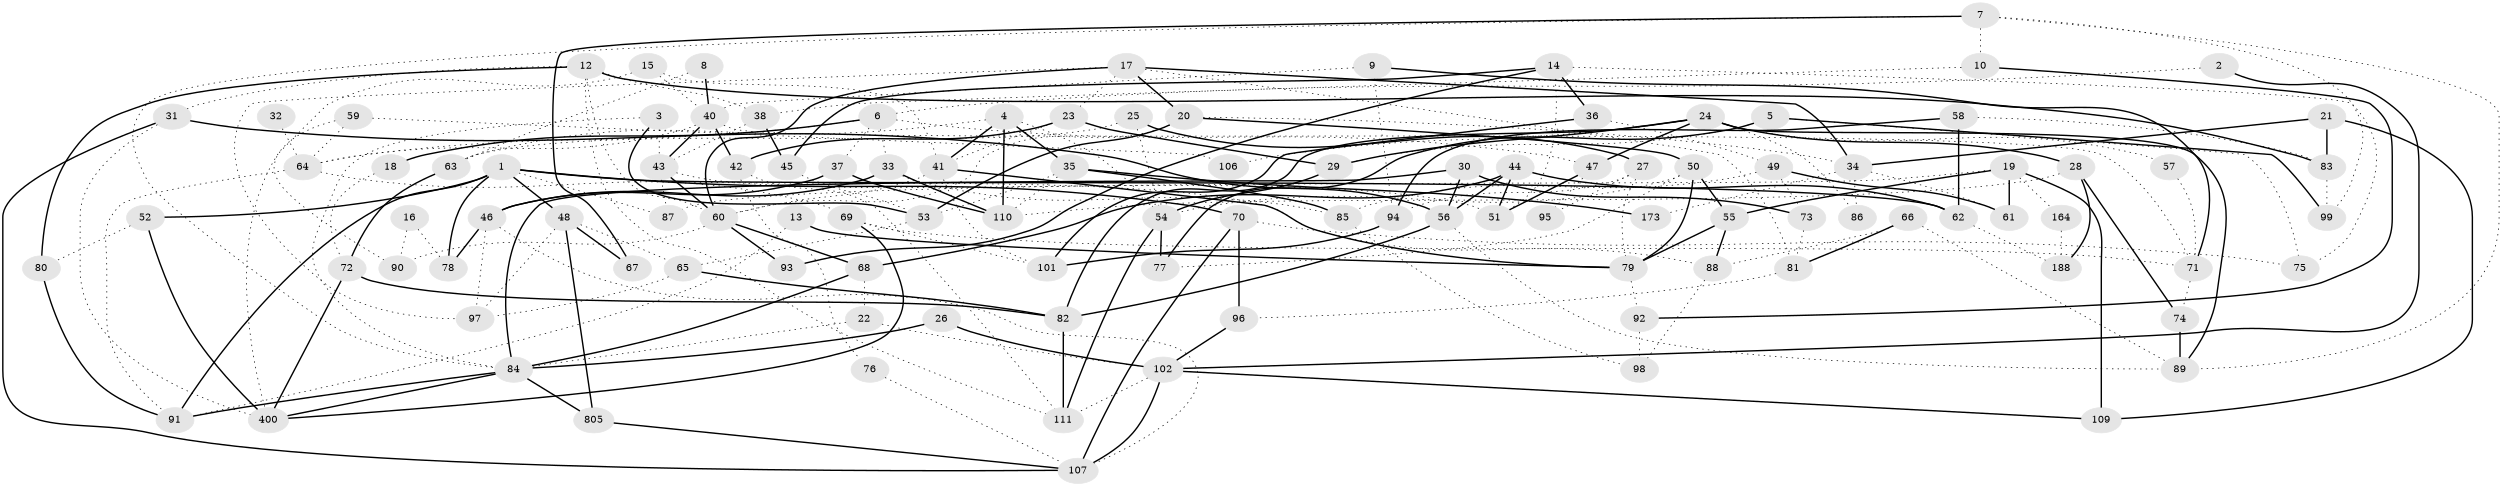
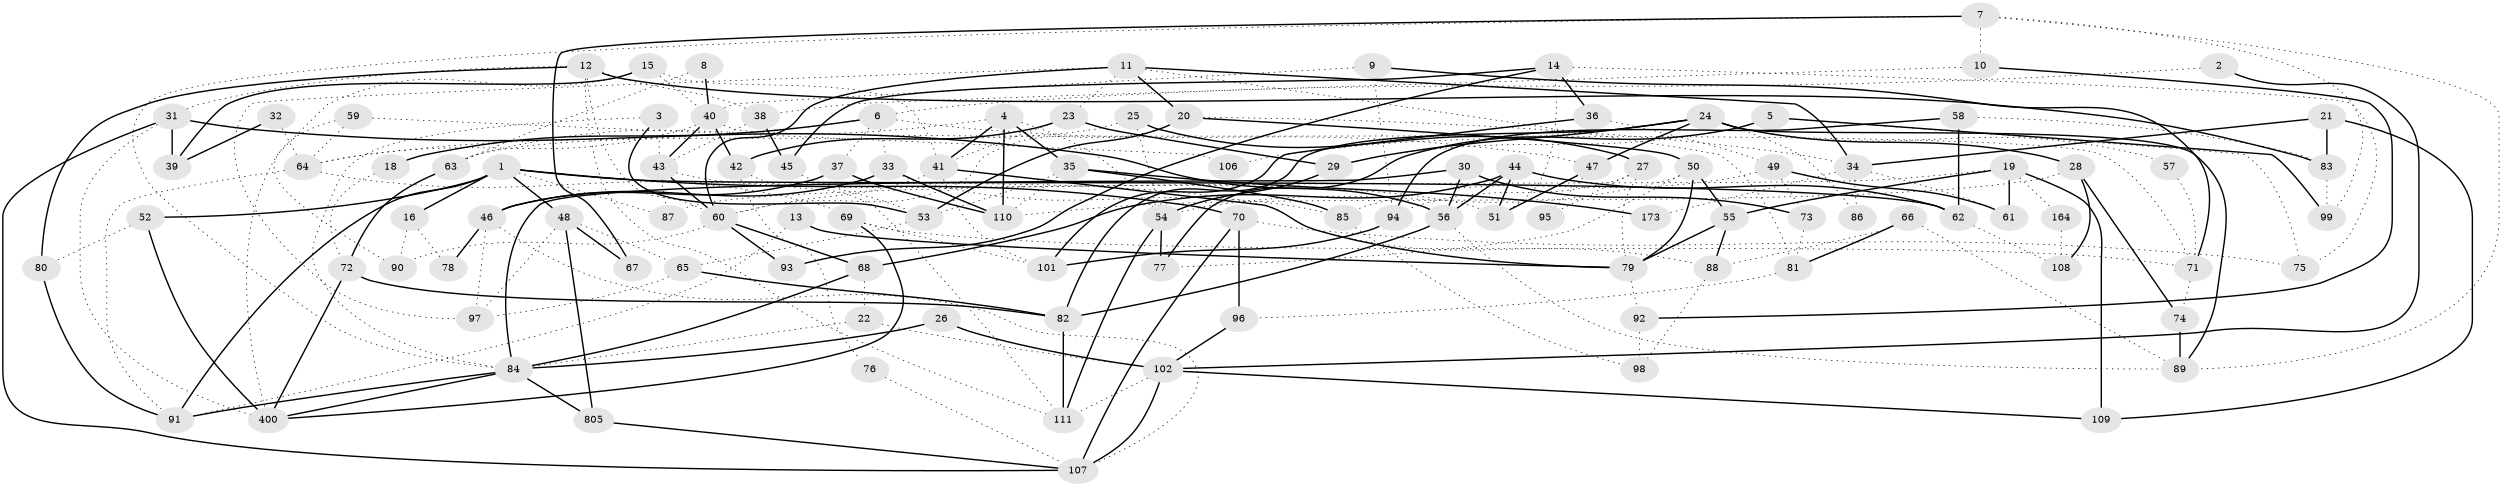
(1127, 66) -> (1127, 66)
none -> (172, 167)
(459, 211) -> (456, 193)
(2061, 268) -> (2061, 268)
